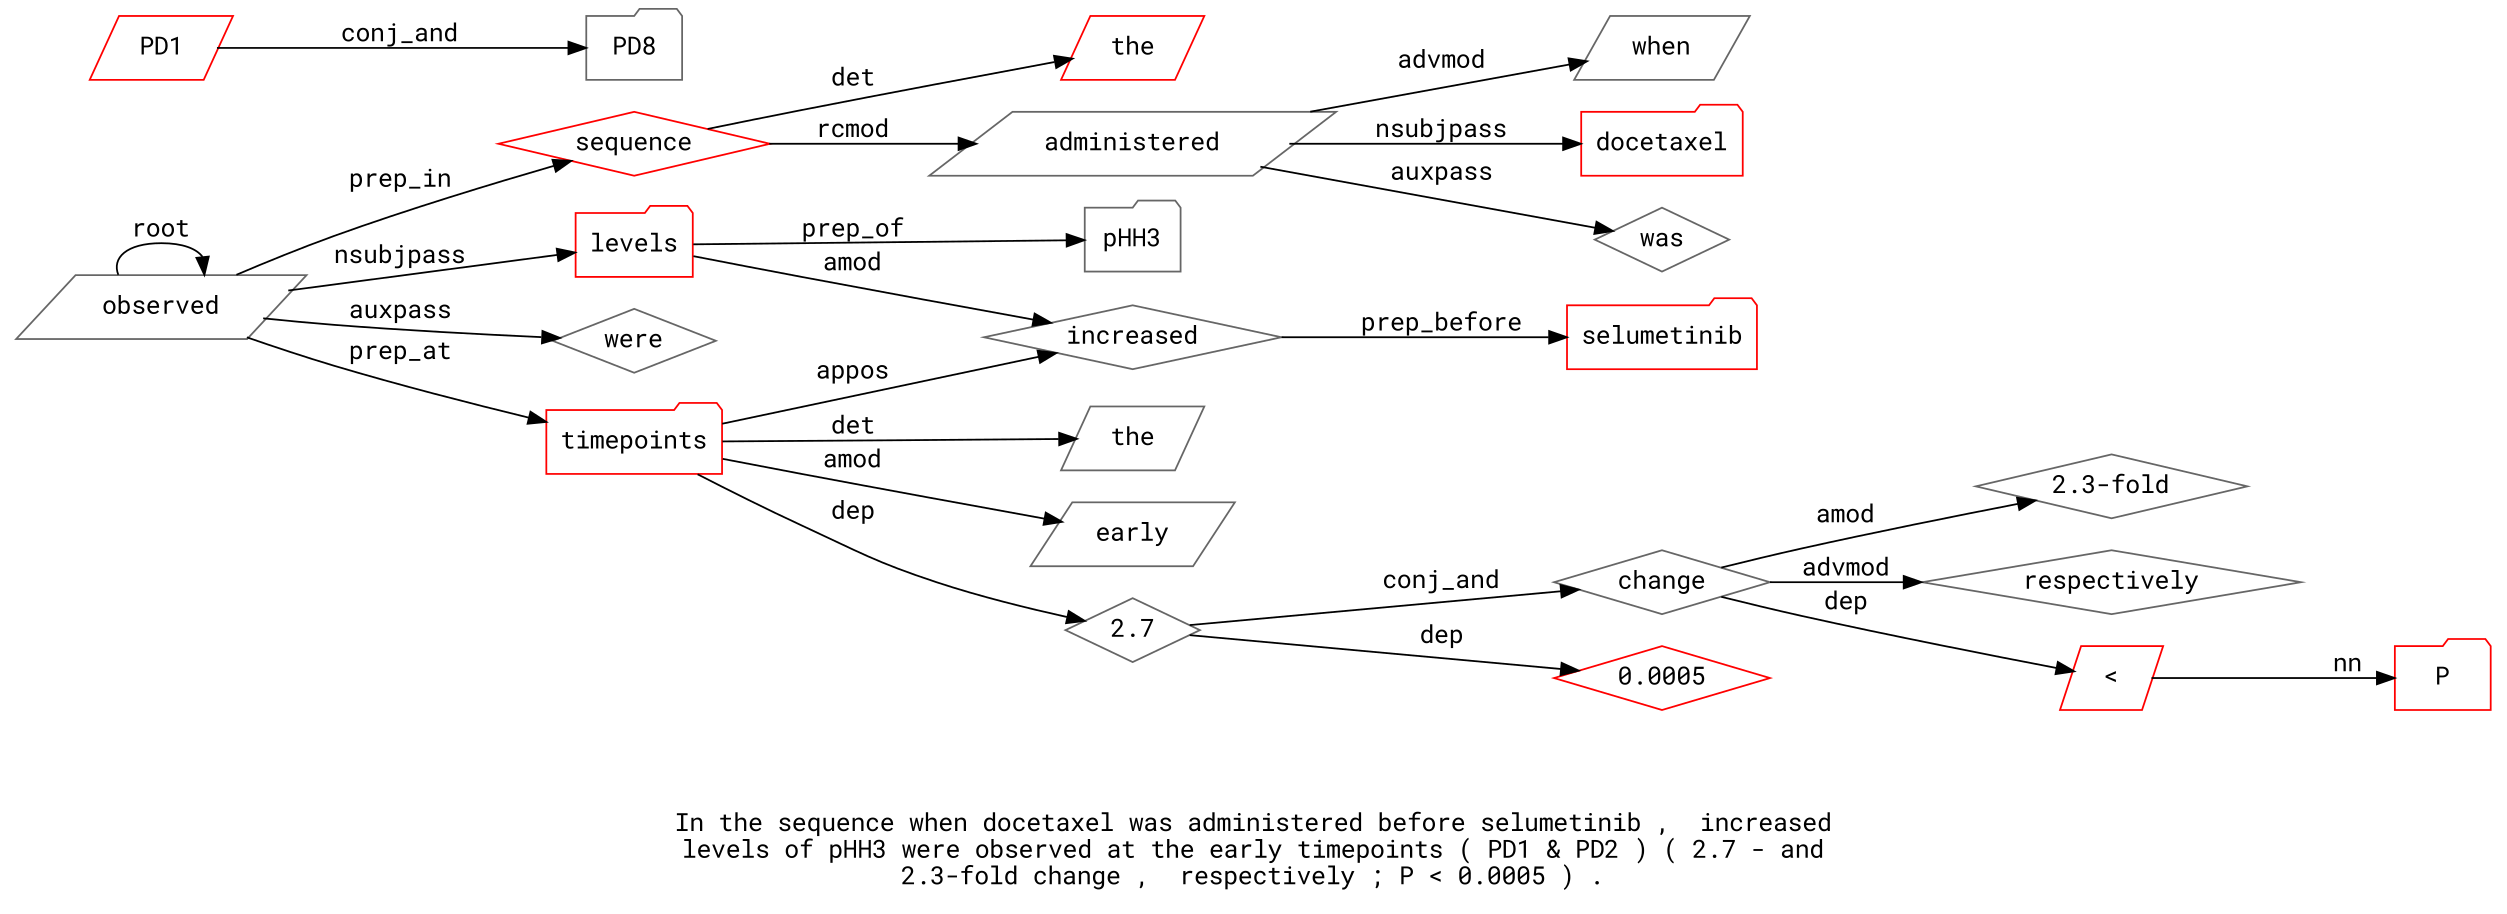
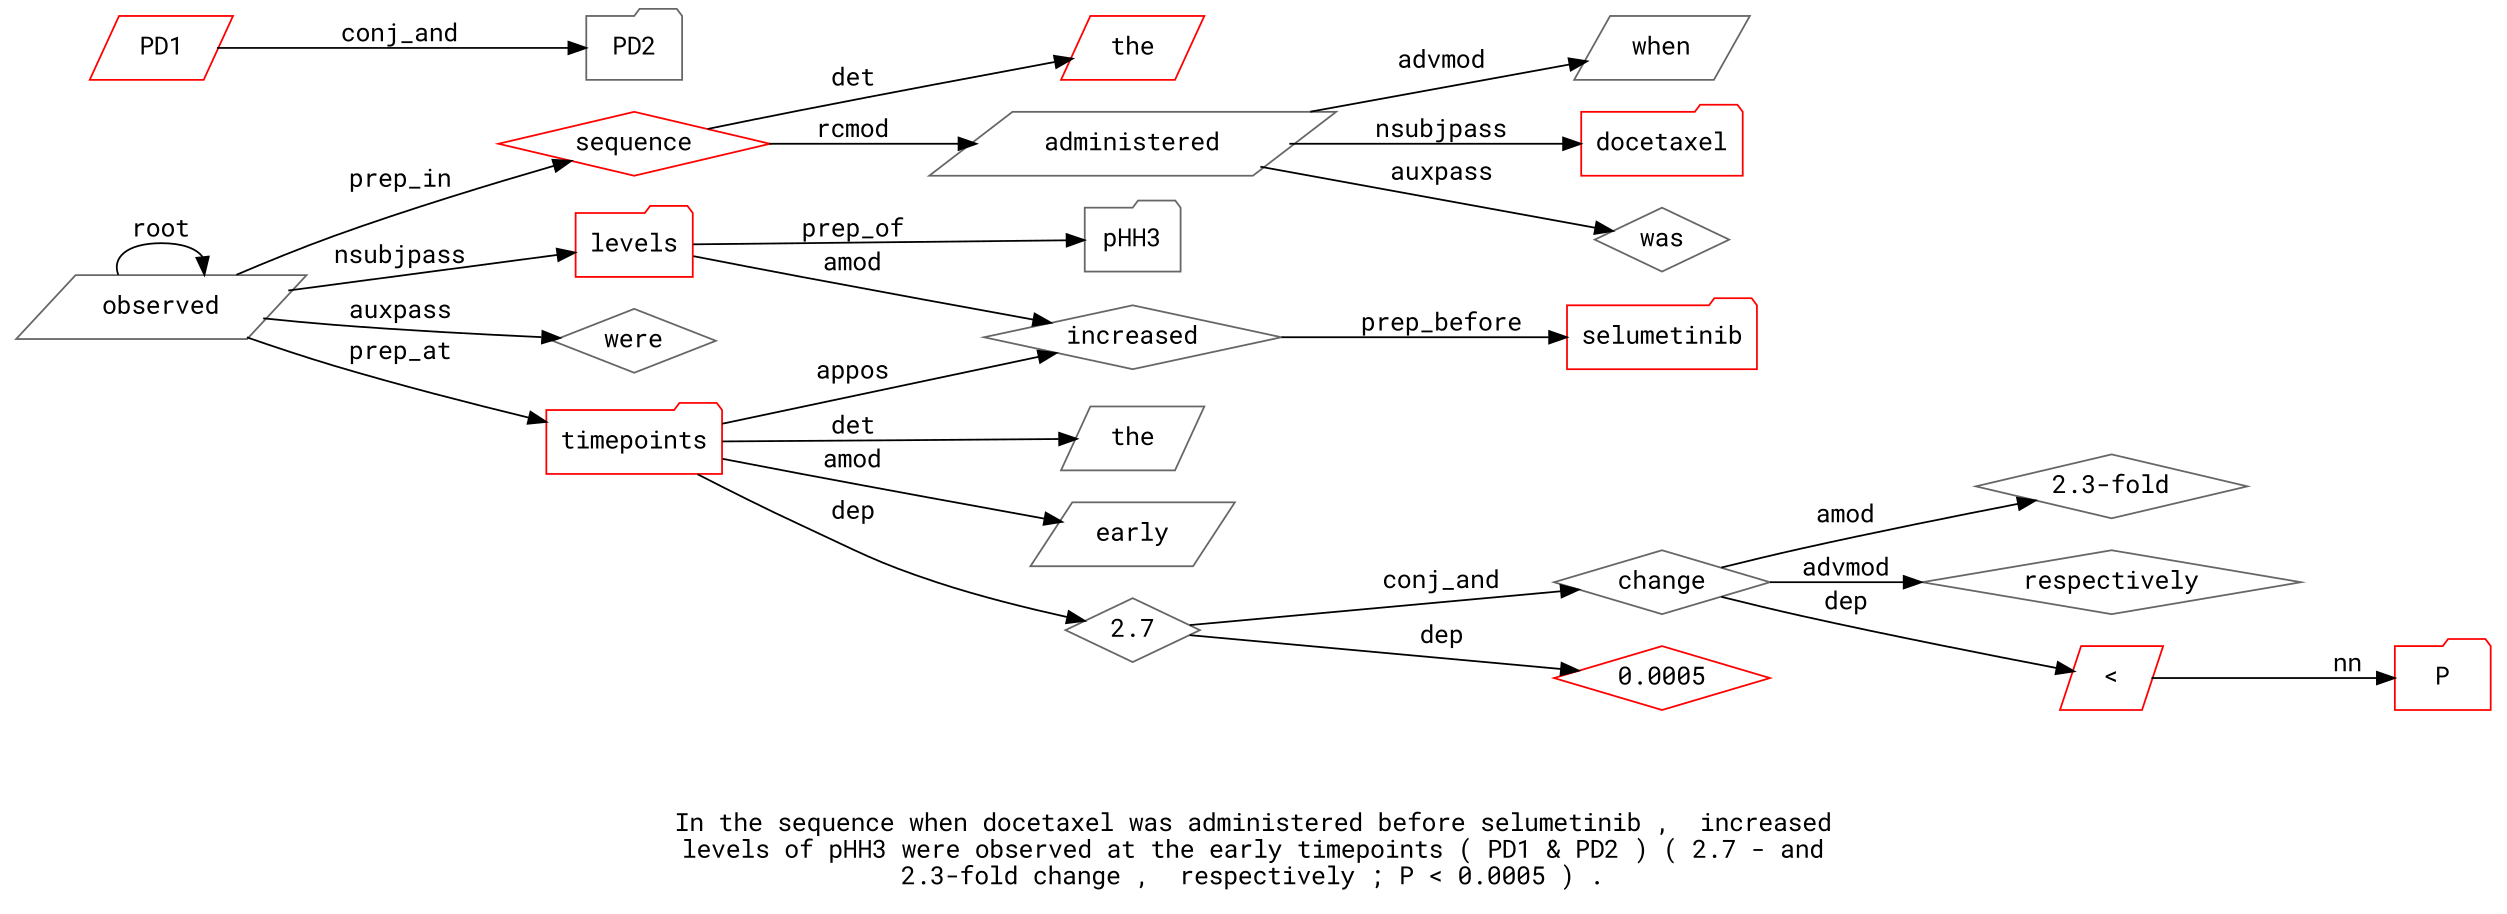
(634, 48) -> (634, 48)
